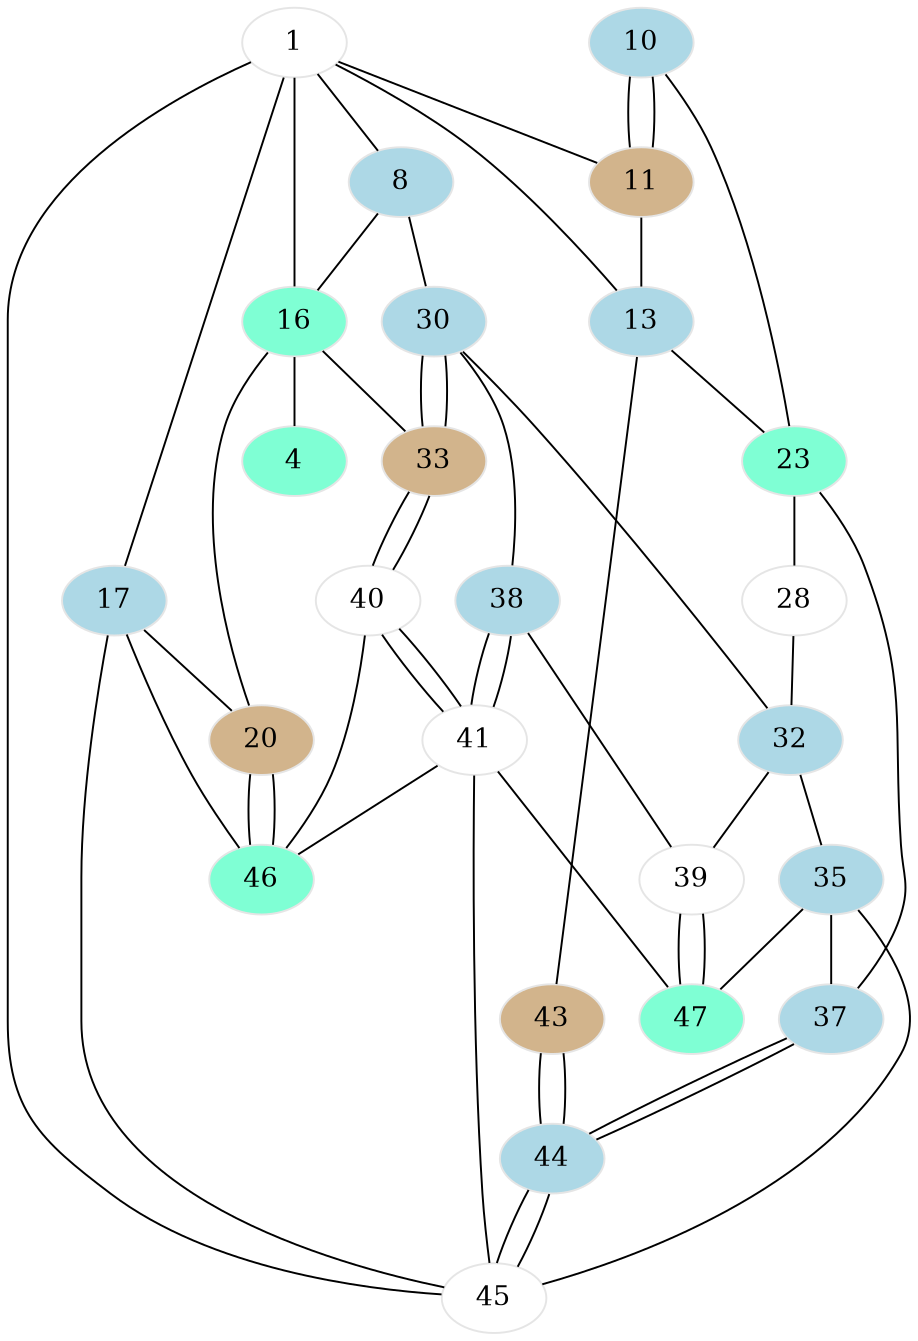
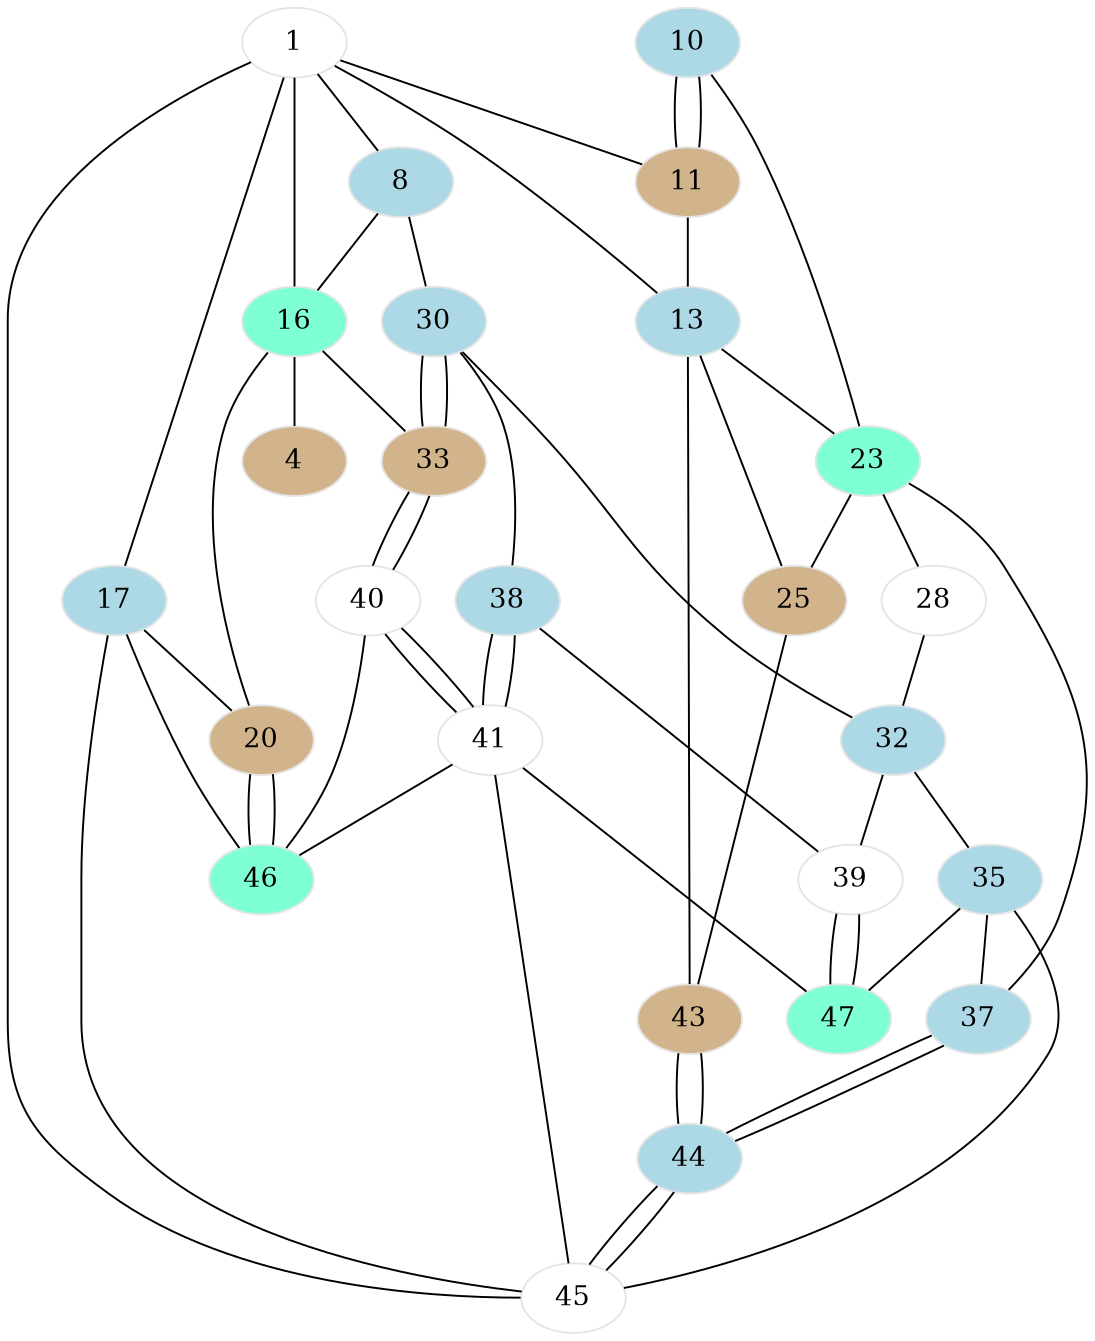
(294, 461) -> (294, 461)
none -> (794, 601)
